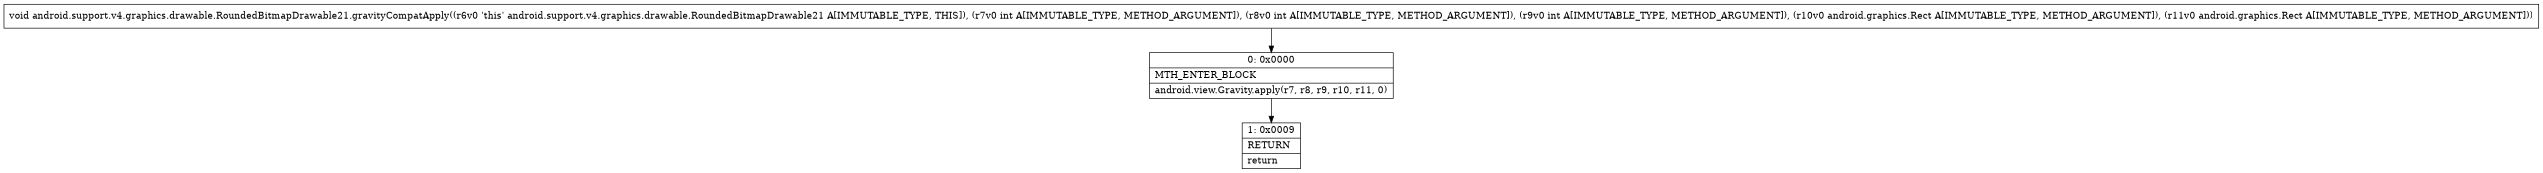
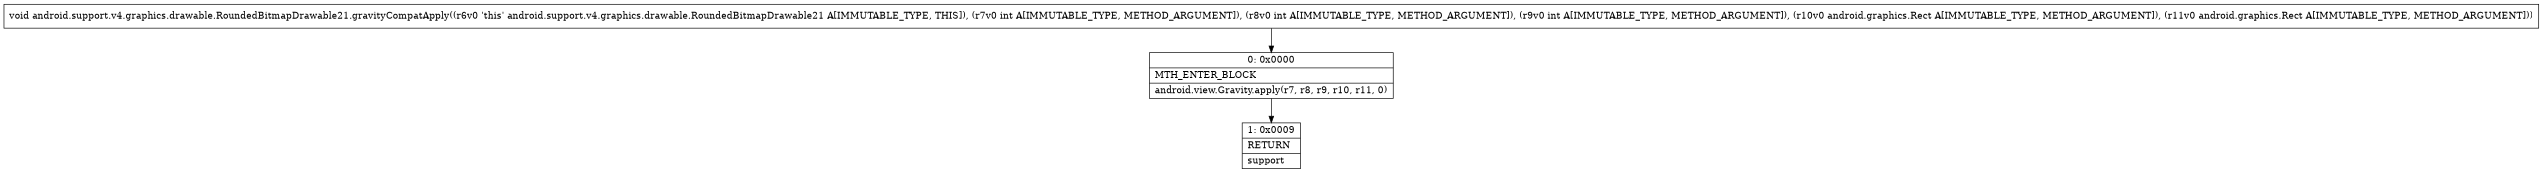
(1263, 161) -> (1266, 161)
